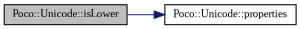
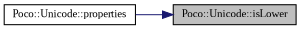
(141, 15) -> (149, 15)
